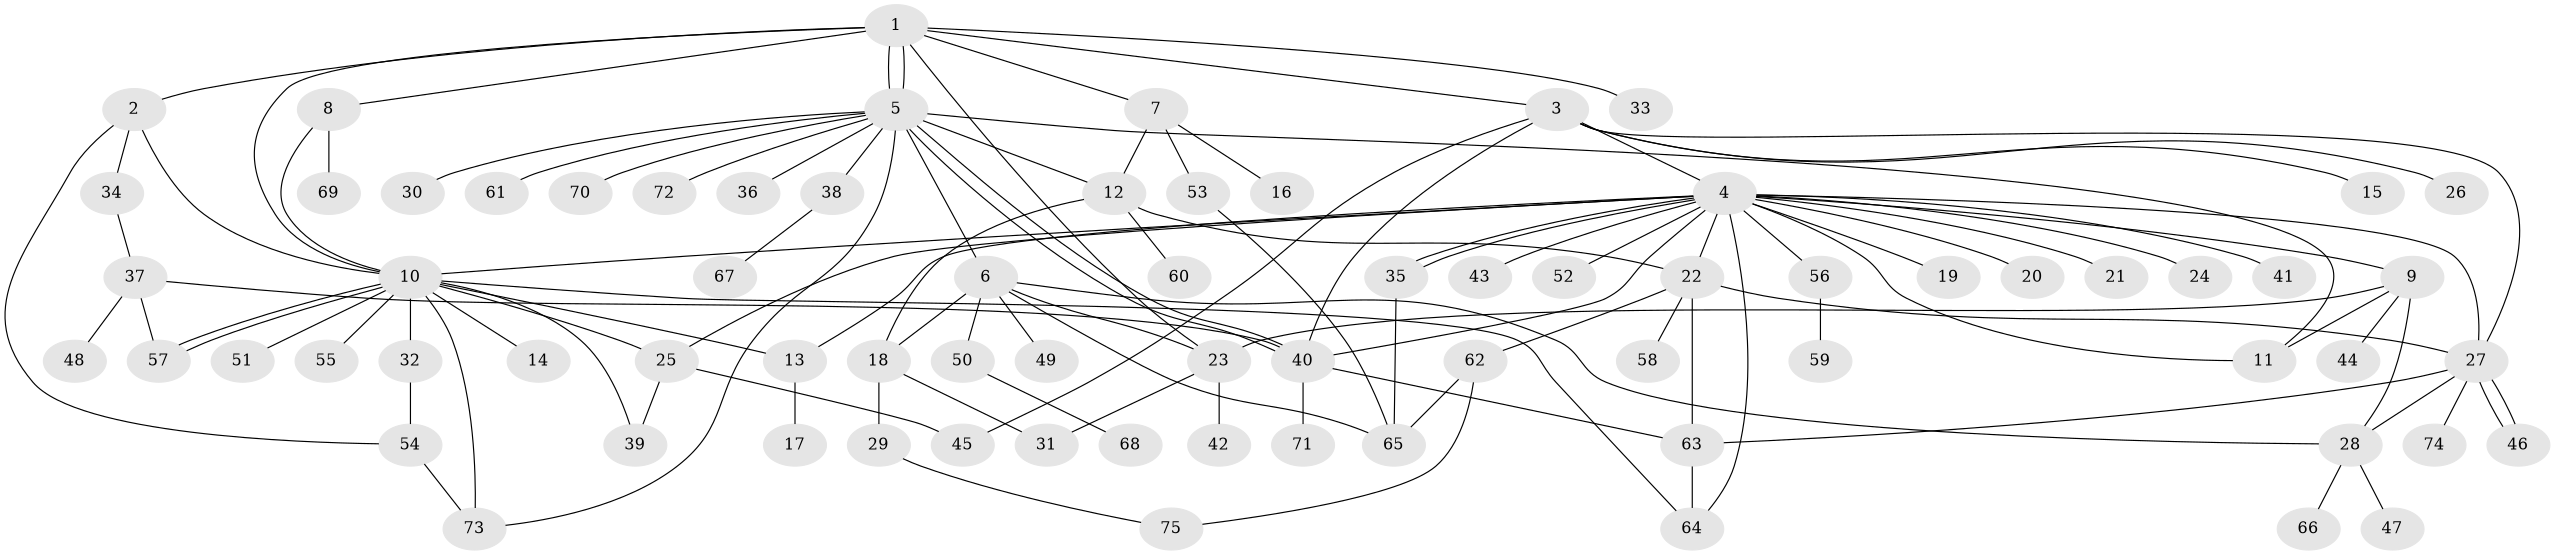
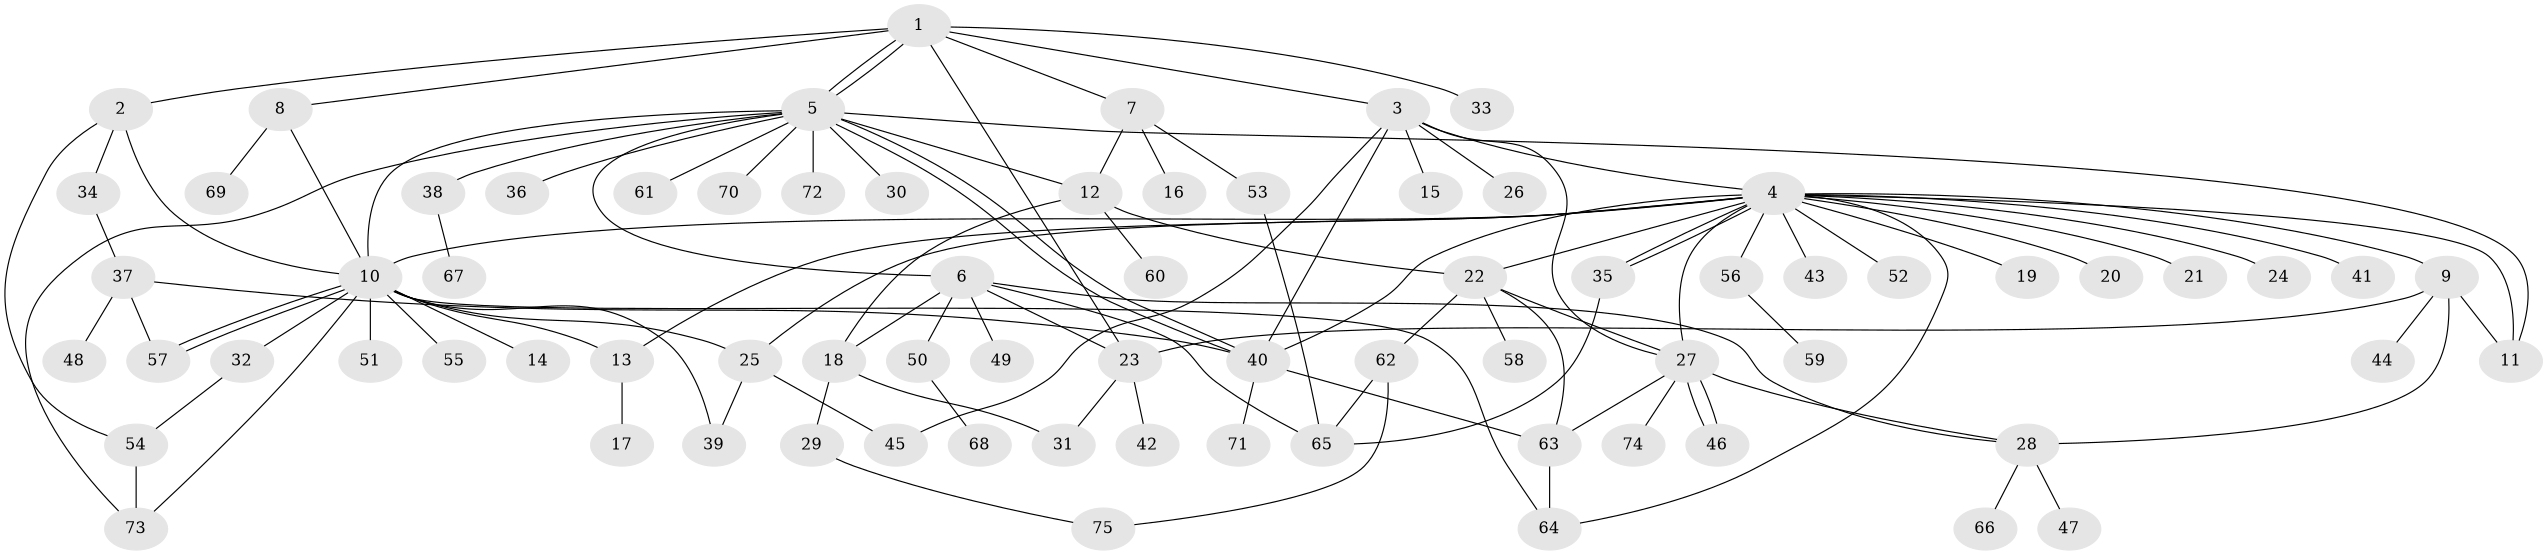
(299, 83) -> (538, 127)
